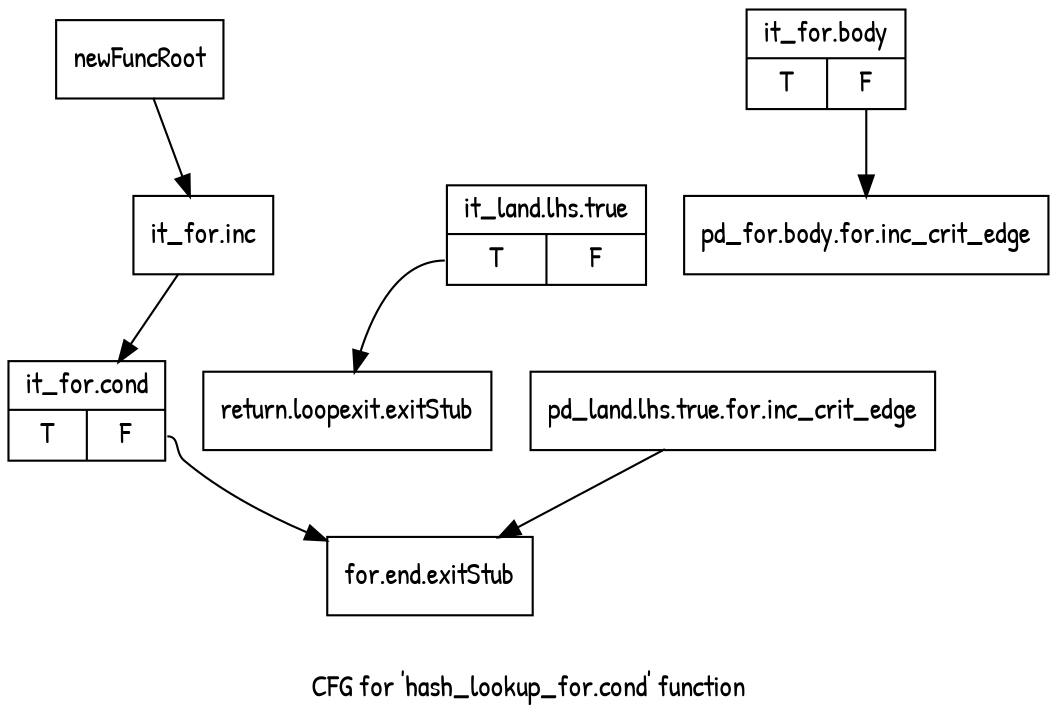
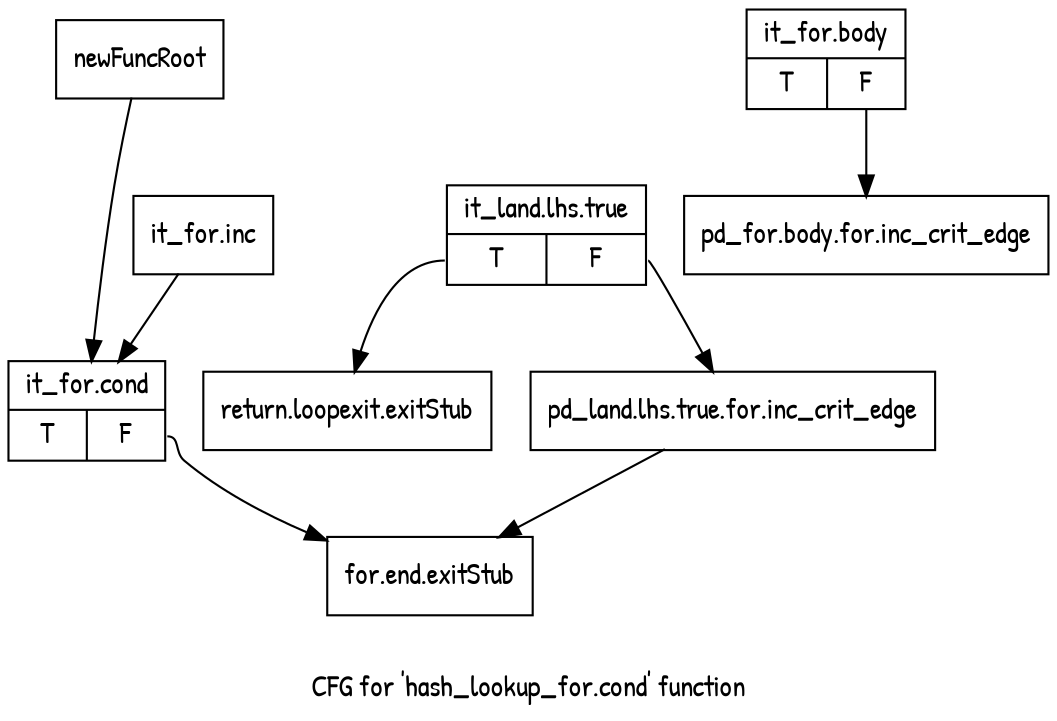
(168, 137) -> (109, 218)
none -> (676, 306)
